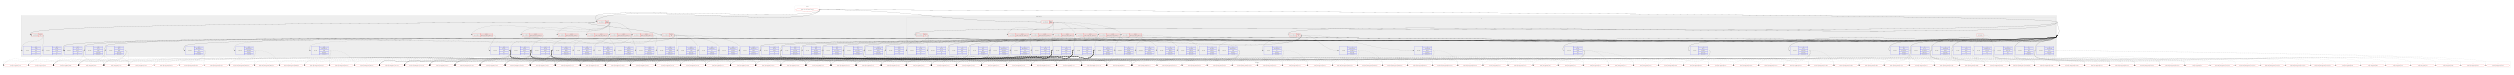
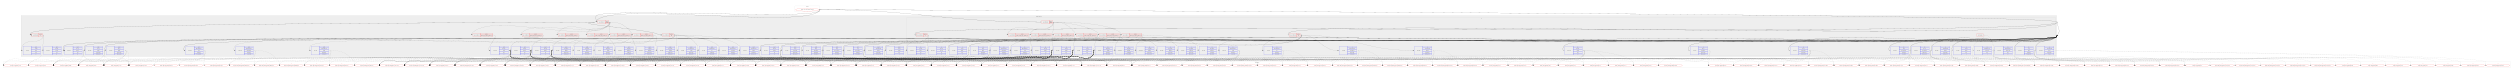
(1696, 65) -> none
